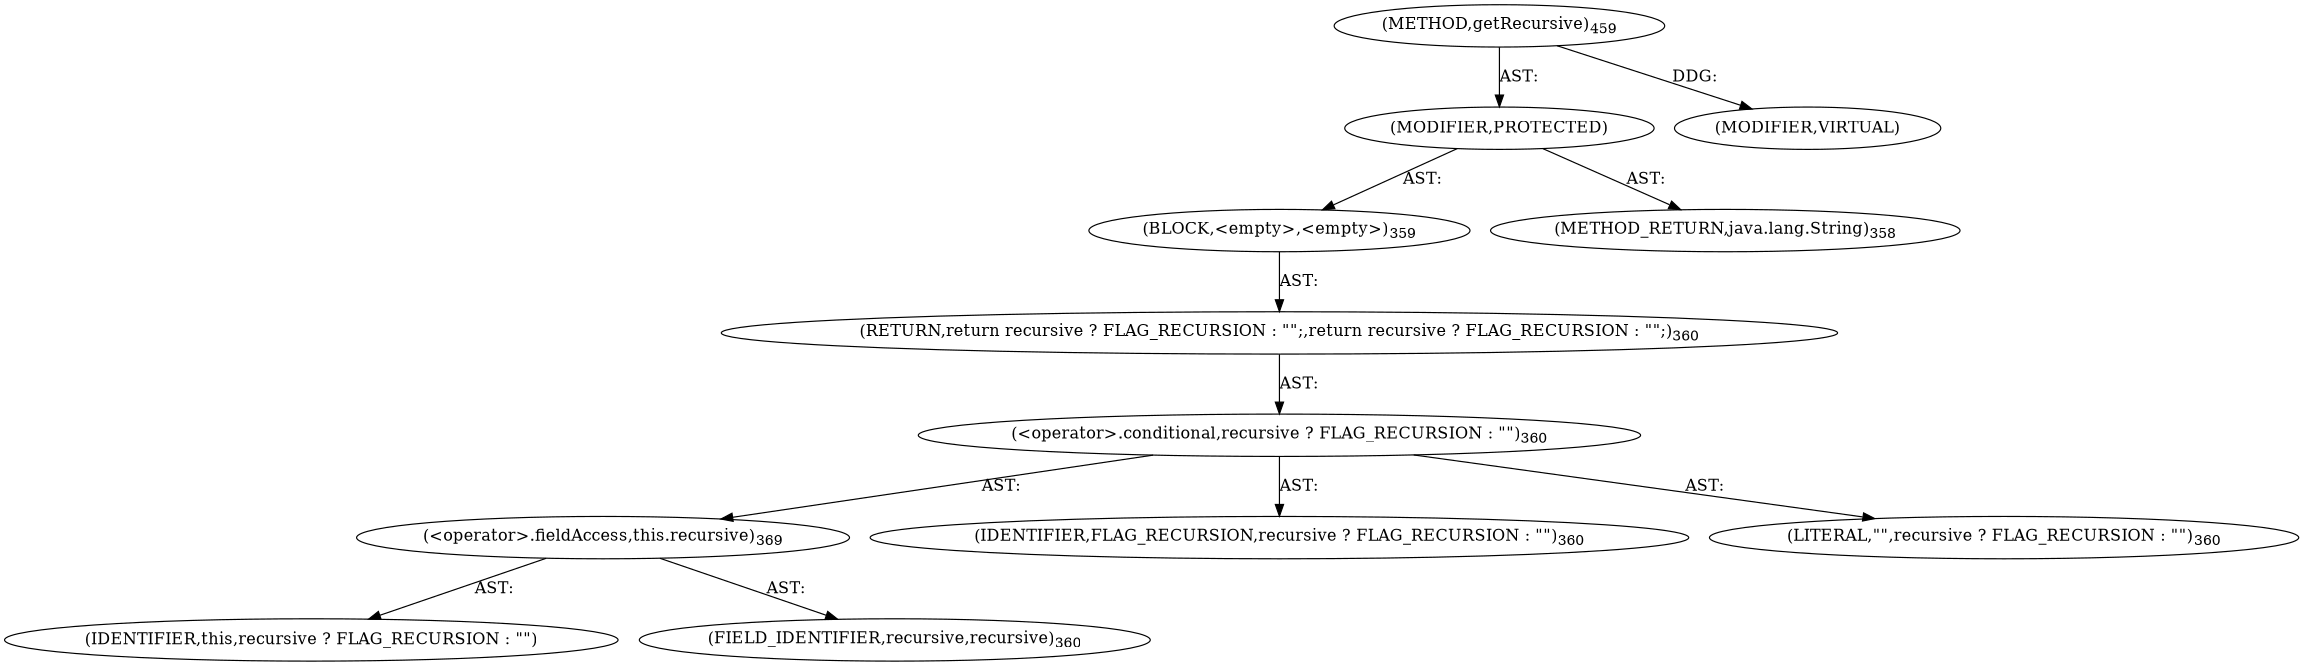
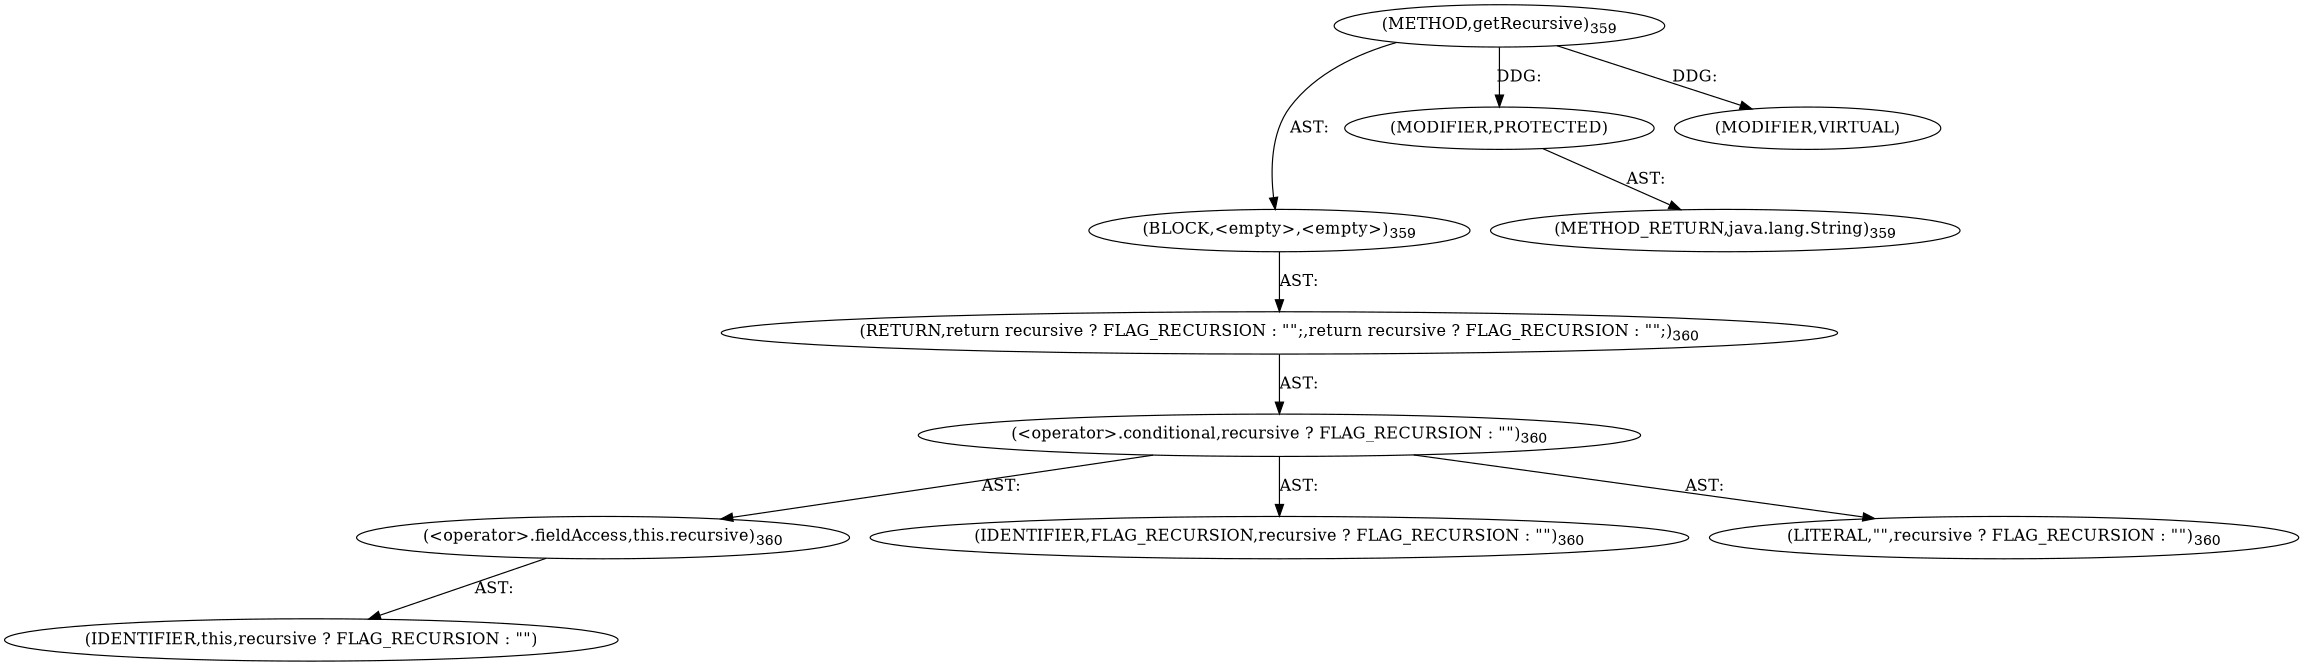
(1604, 24) -> (1604, 24)
(1522, 77) -> (1522, 77)
(1395, 177) -> (1301, 95)
(1883, 229) -> (1883, 229)
(770, 536) -> (770, 536)
(895, 640) -> none
